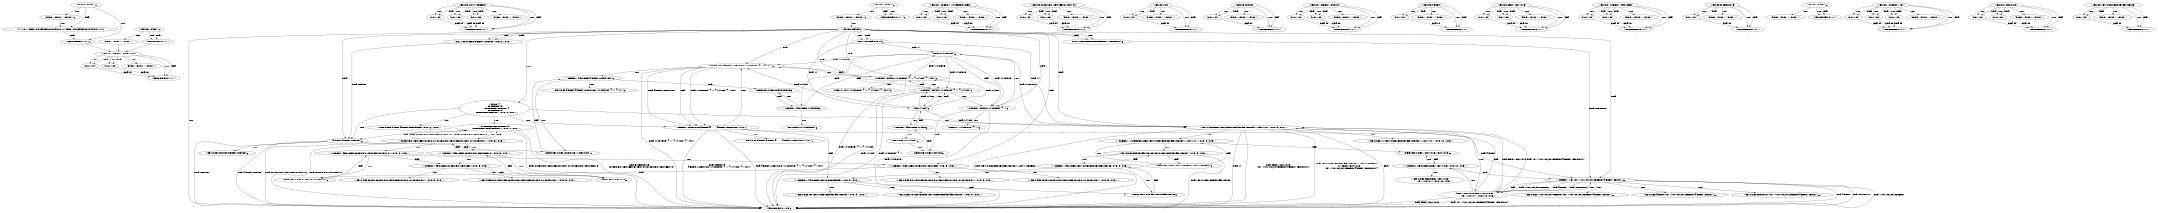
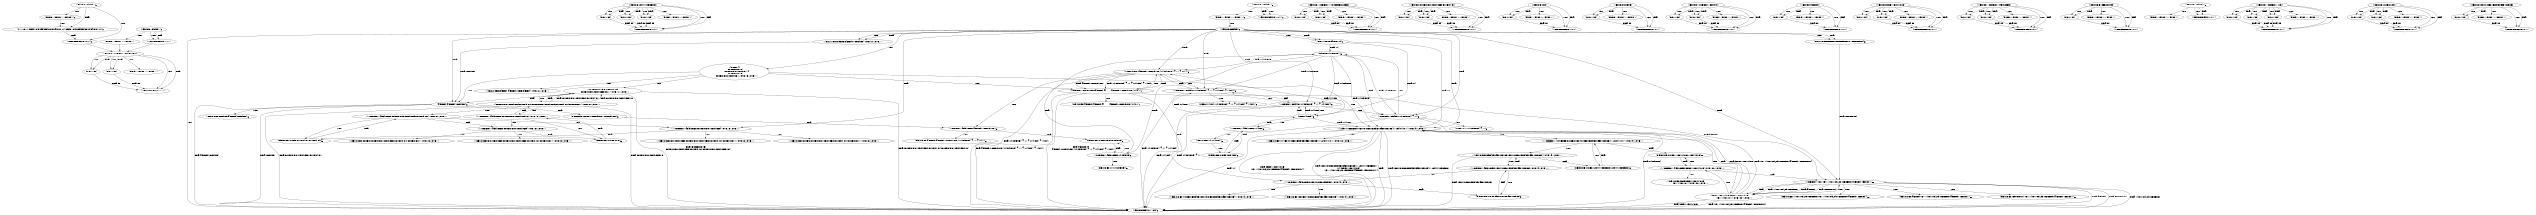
(536, 109) -> none
